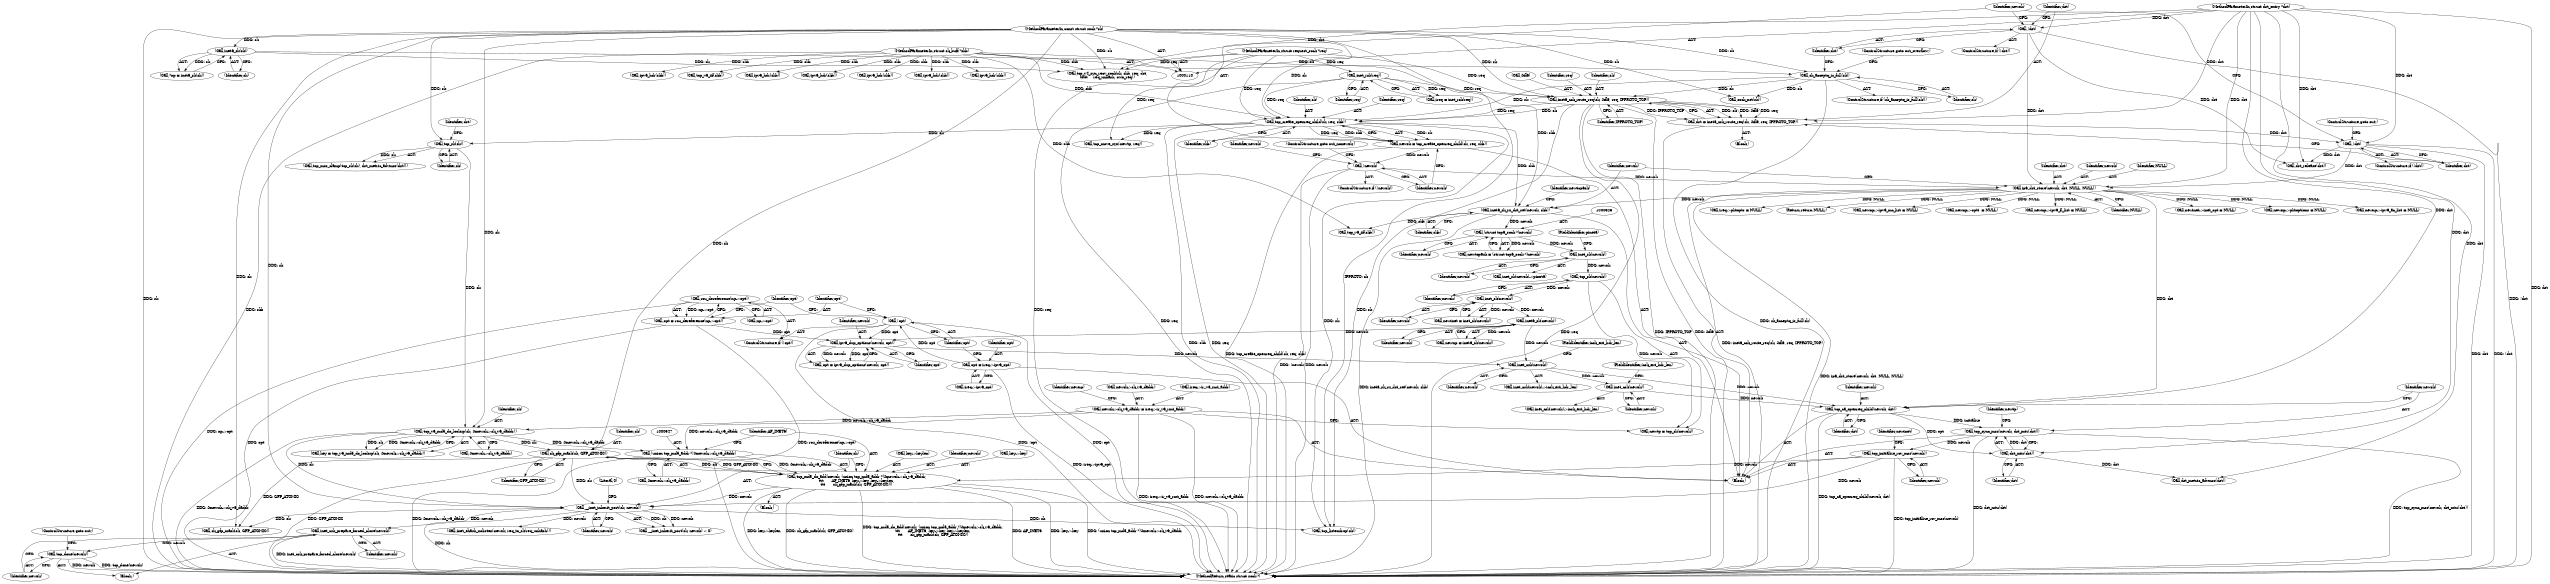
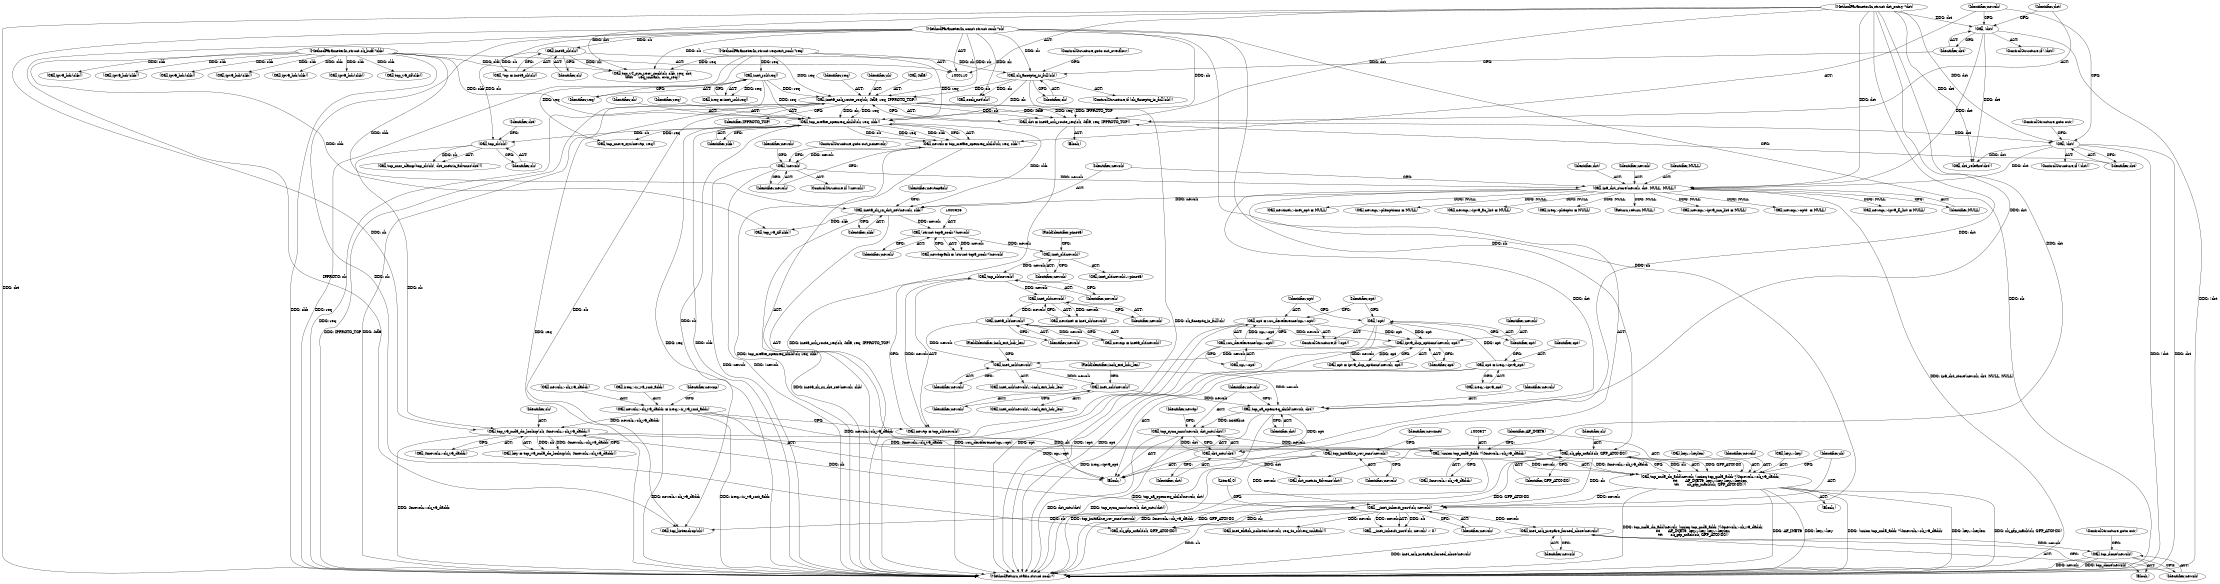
(779, 311) -> (1318, 329)
none -> (896, 326)
